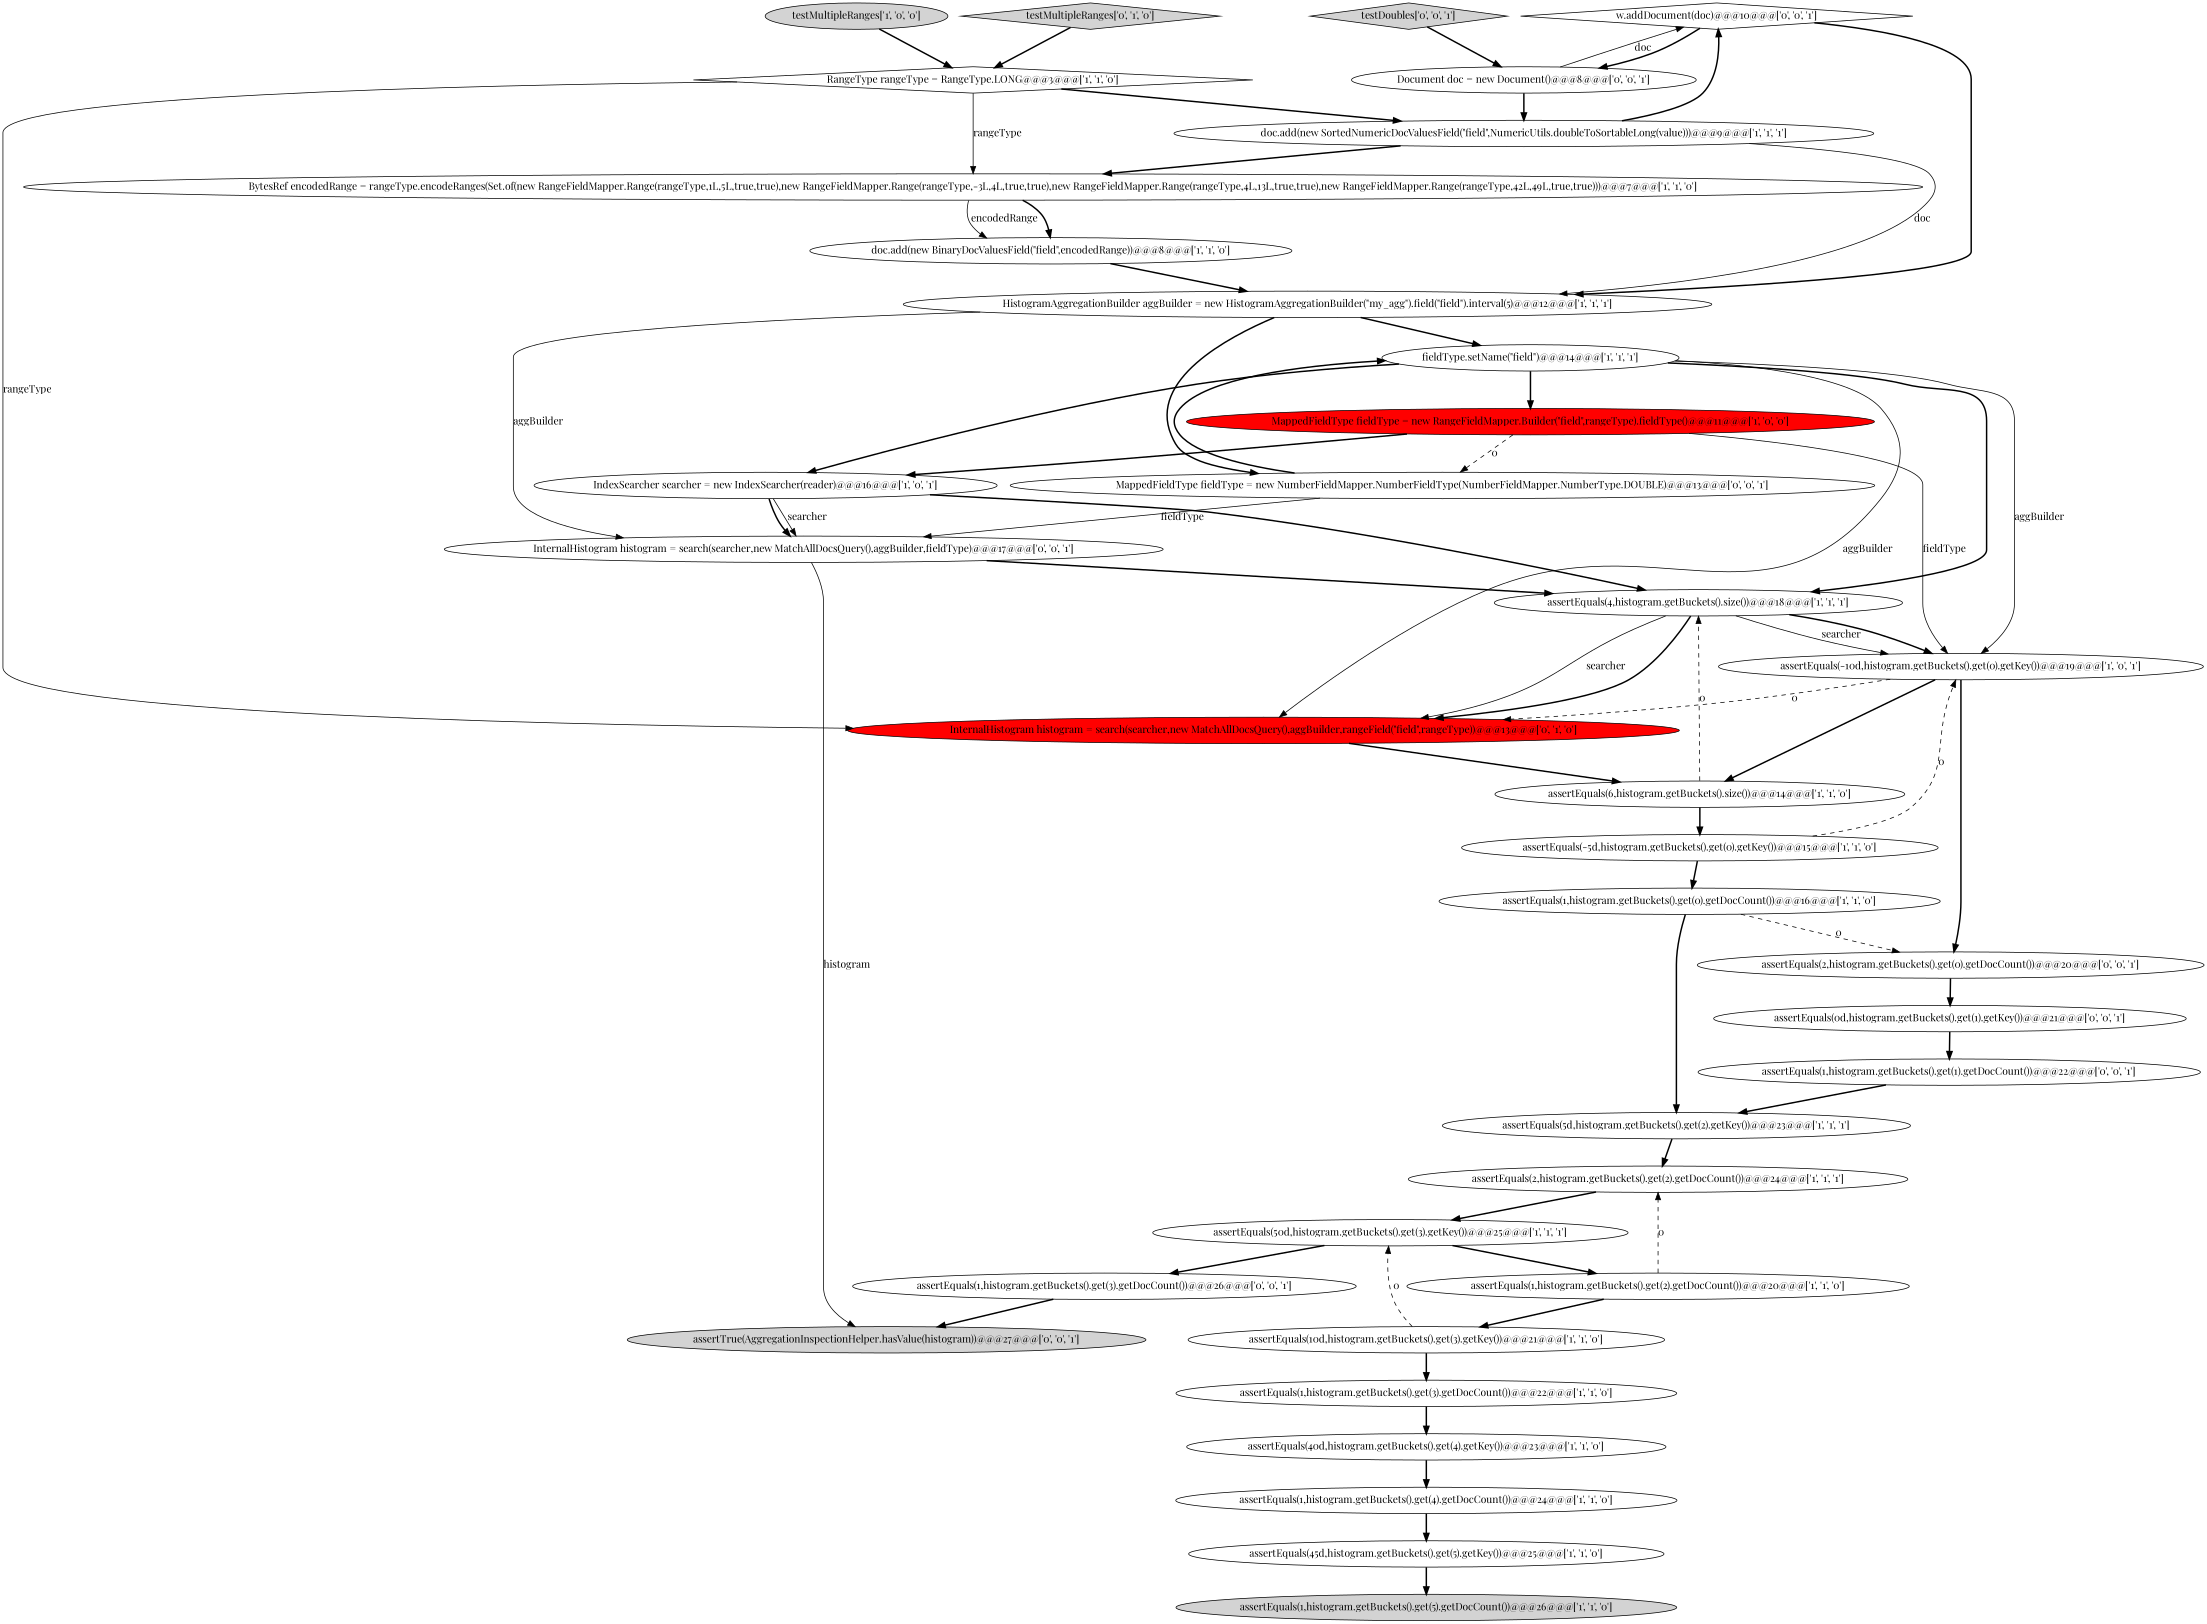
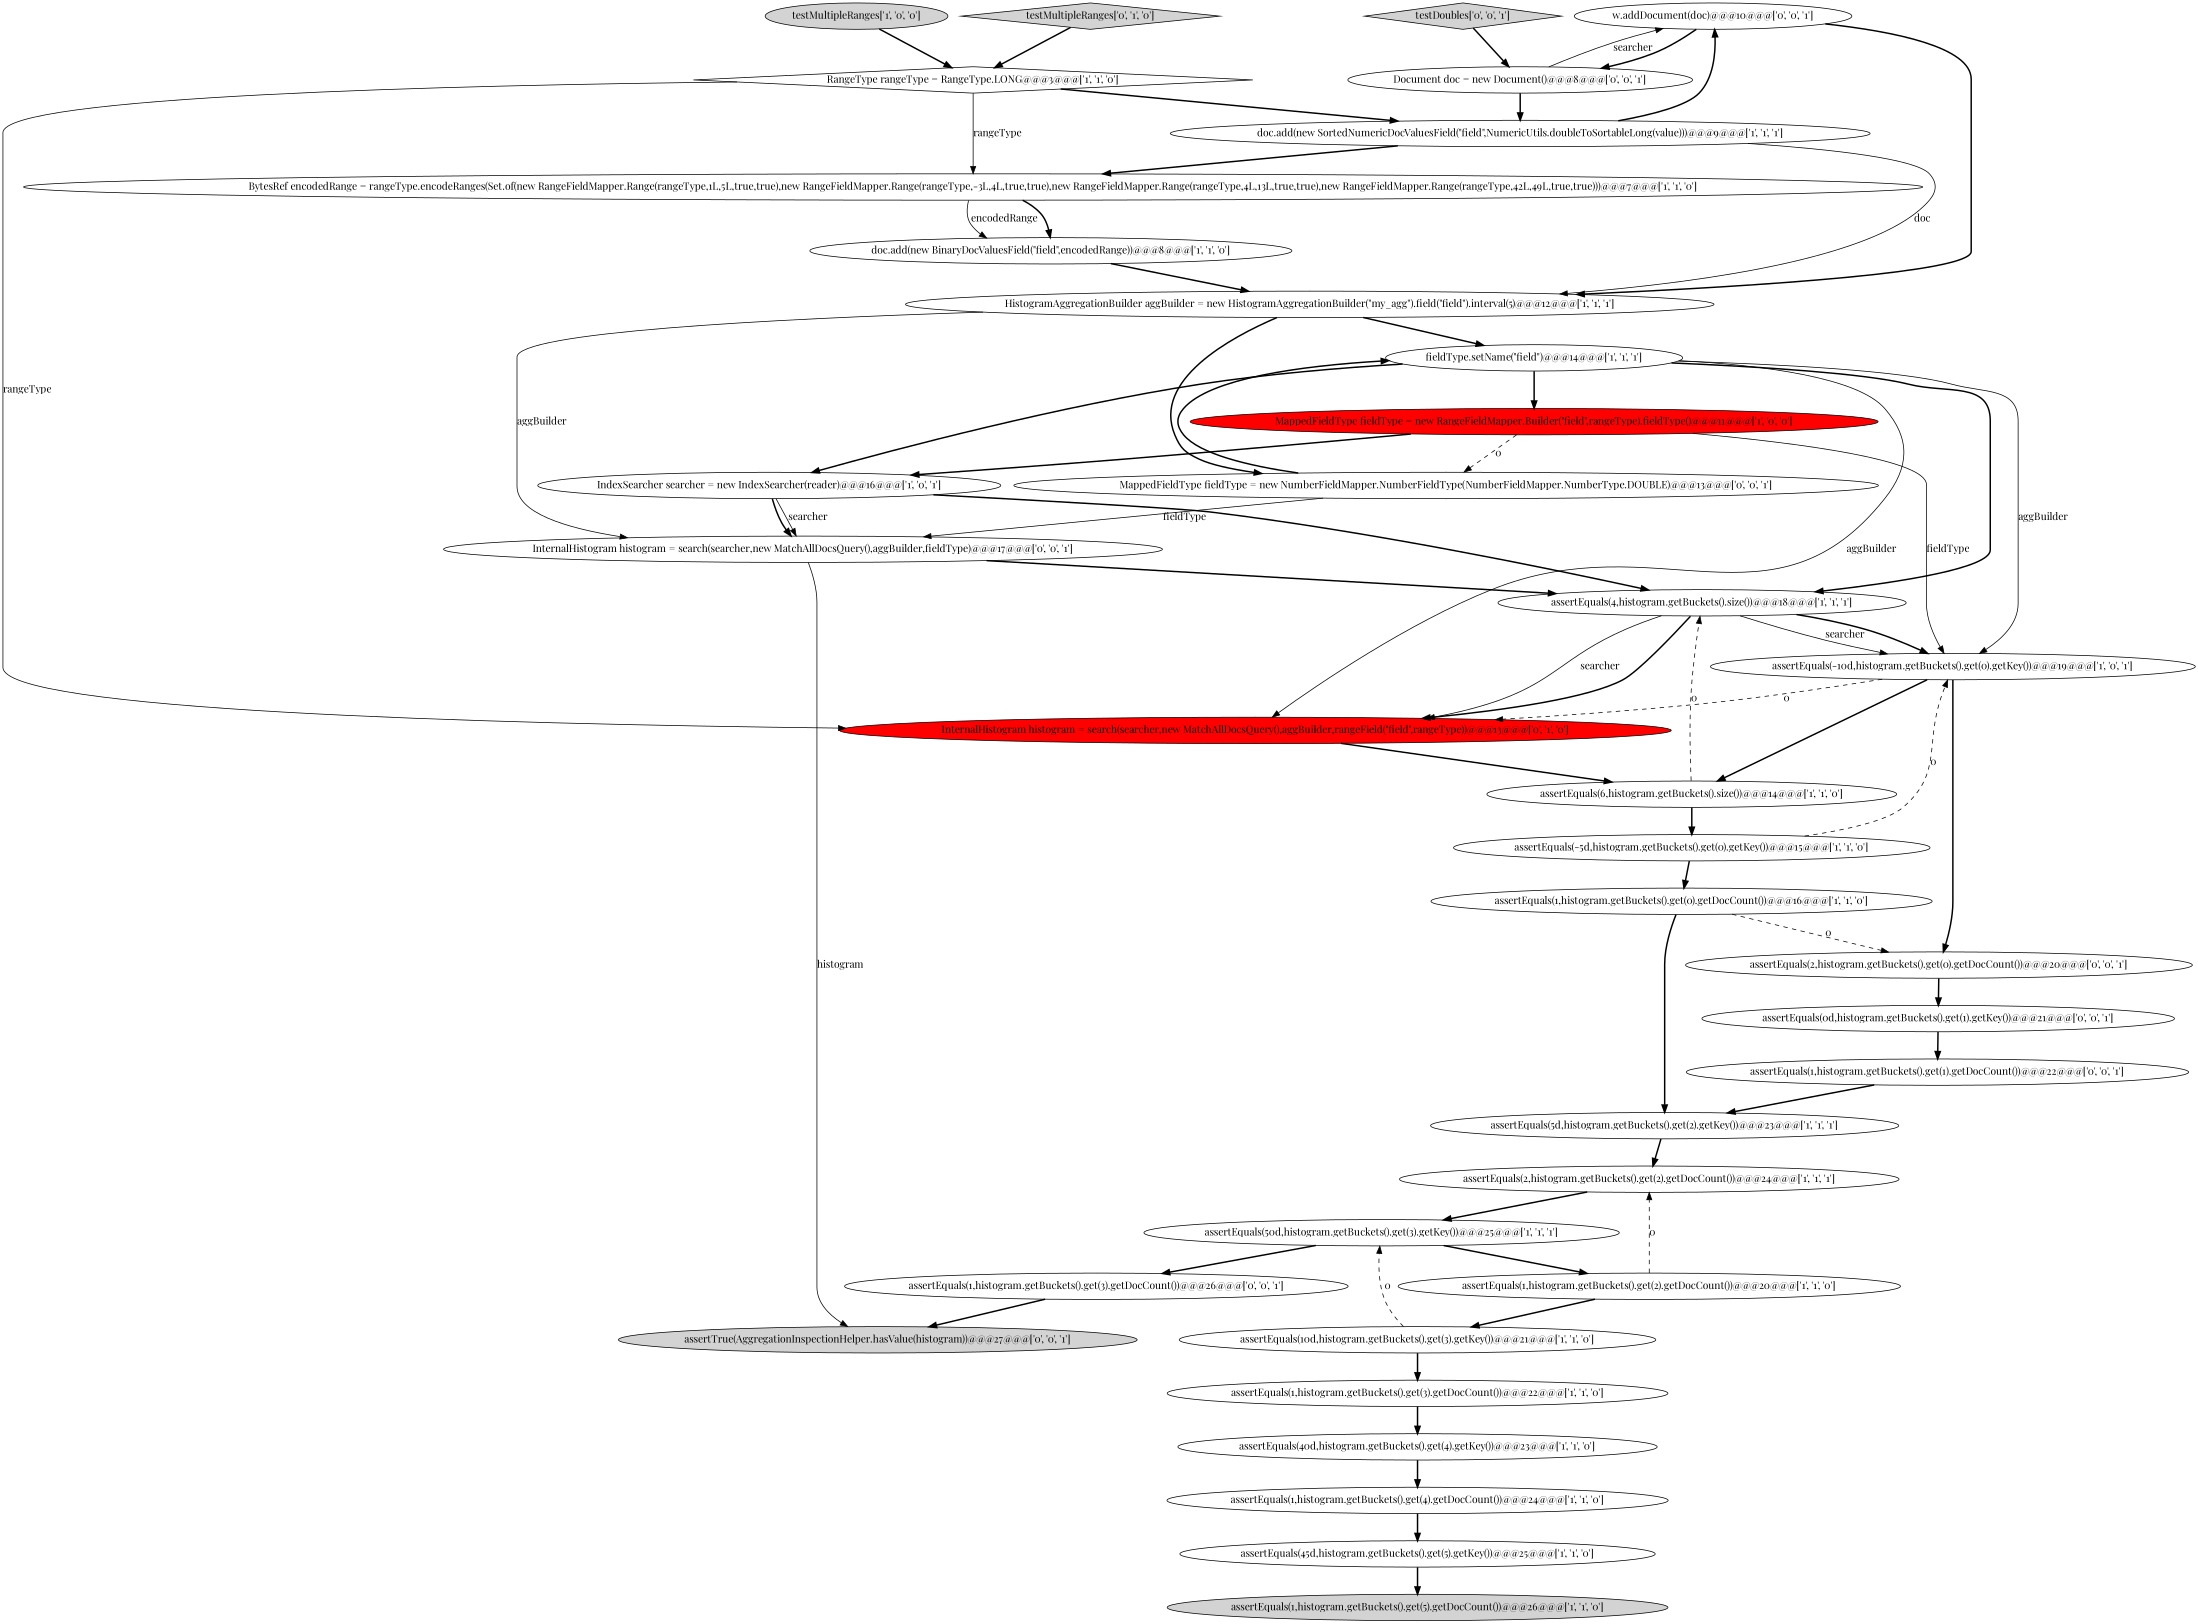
(1717, 16) -> (1713, 16)
(1643, 48) -> (1633, 48)
